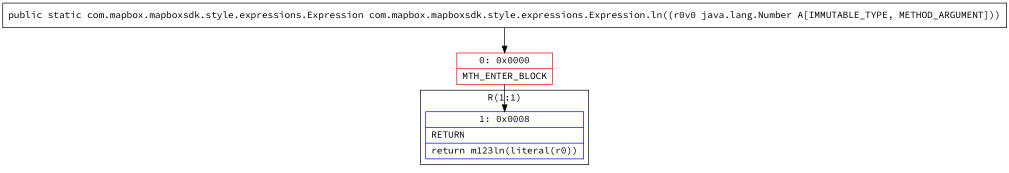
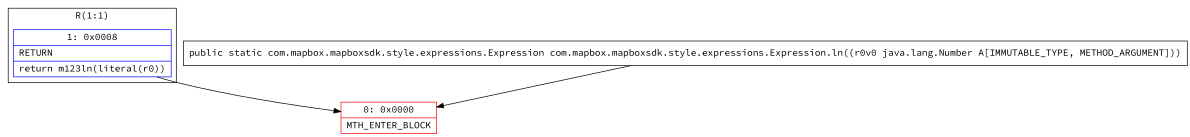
(505, 95) -> (245, 97)
